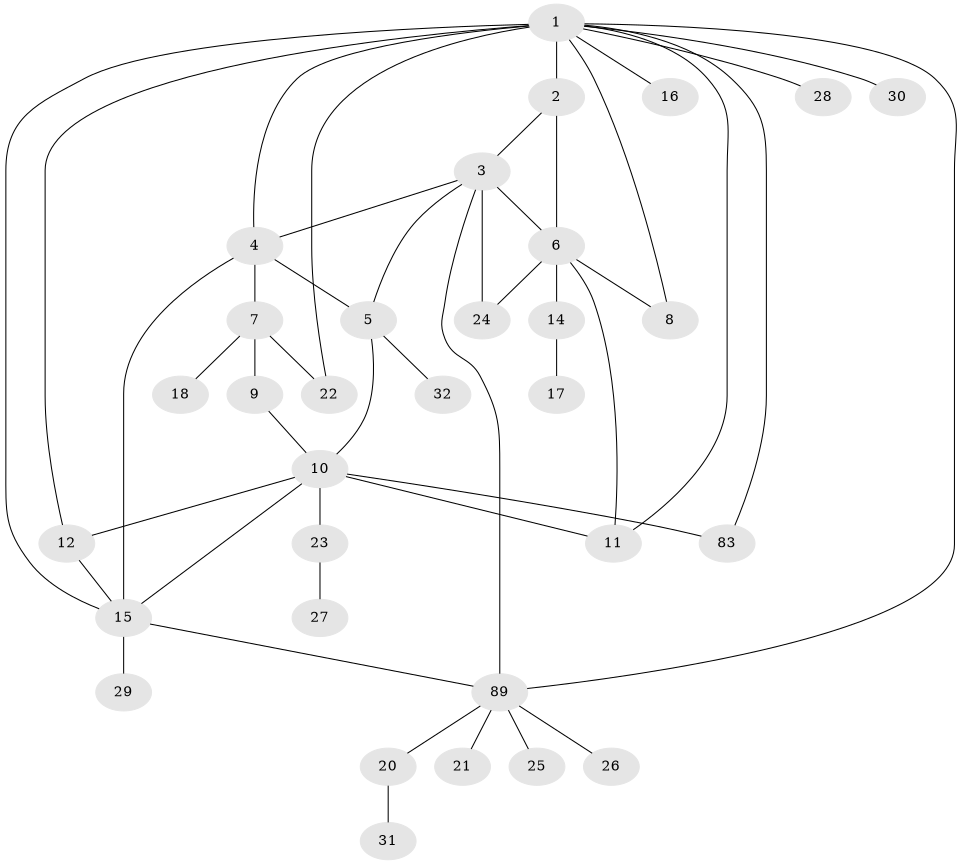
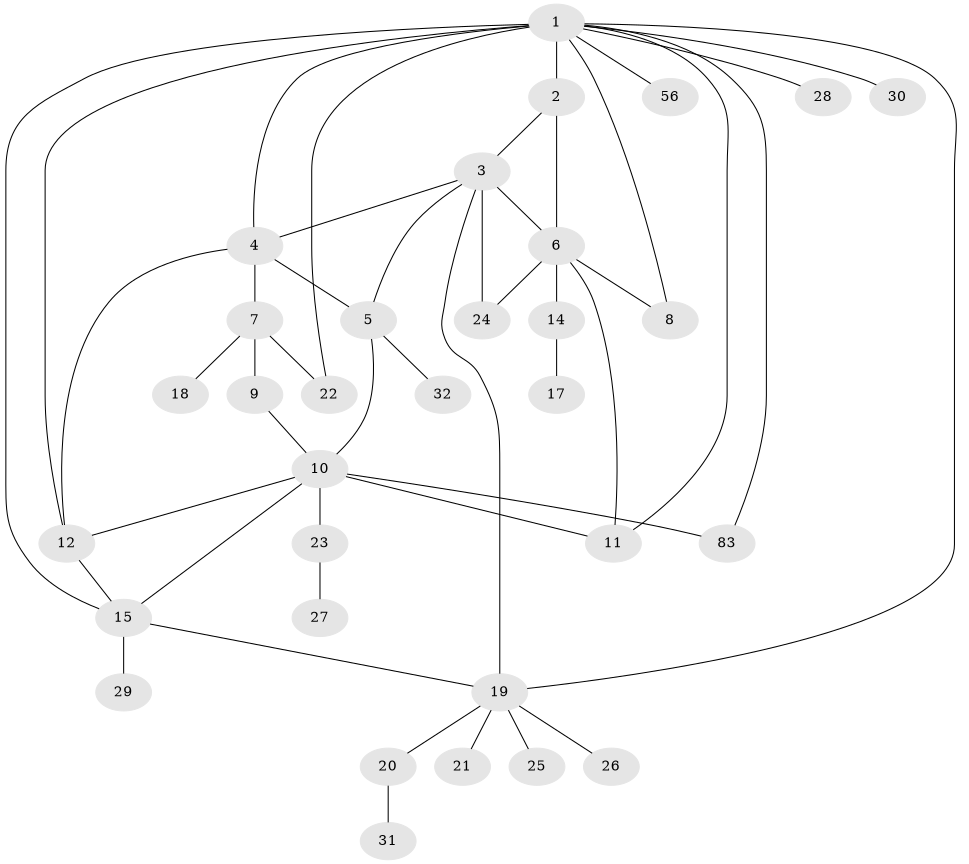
(670, 97) -> (670, 97)
(124, 405) -> (84, 345)
(500, 692) -> (500, 692)
